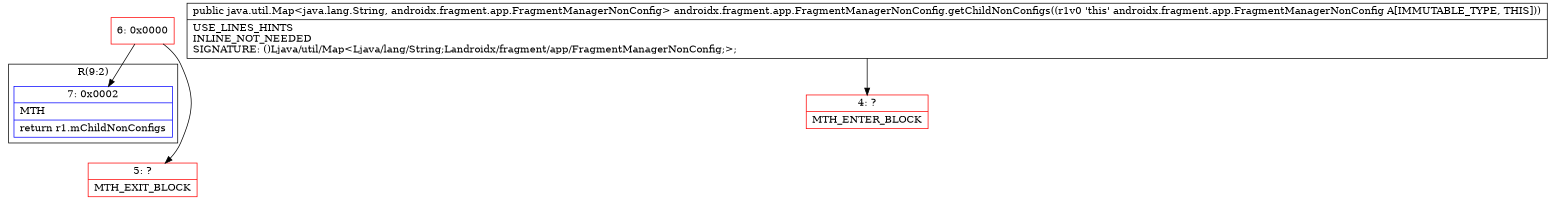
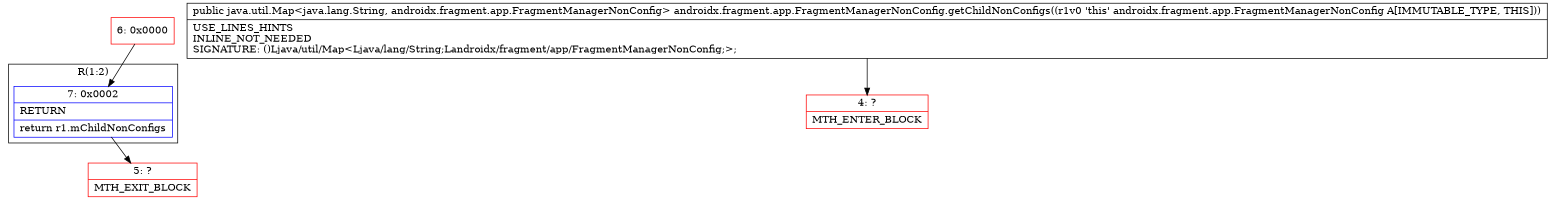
(93, 72) -> (93, 72)
(191, 99) -> (119, 148)
(33, 111) -> (43, 111)
